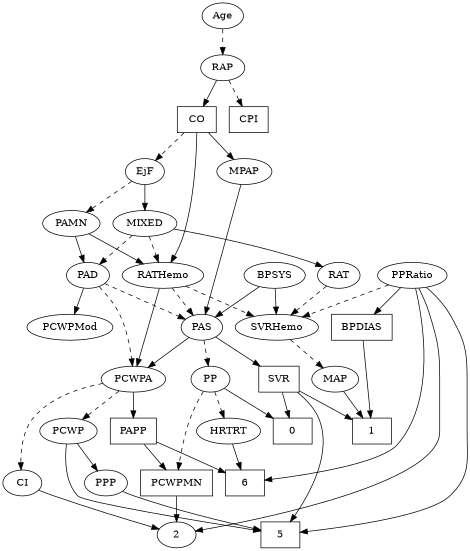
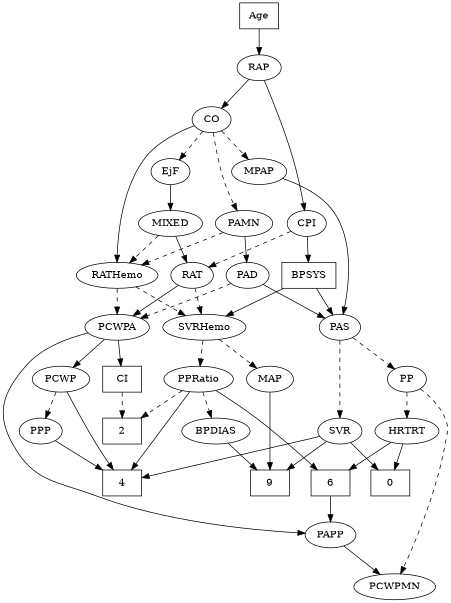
(223, 16) -> (259, 16)
(223, 38) -> (259, 38)
(234, 90) -> (287, 141)
(197, 120) -> (212, 120)
(249, 120) -> (307, 223)
(219, 144) -> (233, 143)
(112, 195) -> (221, 169)
(112, 246) -> (186, 247)
(121, 246) -> none
none -> (308, 246)
none -> (253, 248)
(275, 275) -> (309, 275)
(390, 298) -> (206, 402)
(180, 299) -> none
(142, 300) -> (291, 300)
(349, 300) -> (202, 350)
(149, 324) -> (117, 298)
(70, 327) -> none
(362, 327) -> (216, 431)
(172, 350) -> (162, 296)
(235, 350) -> (340, 375)
(279, 379) -> (340, 431)
(246, 401) -> (400, 453)
(104, 403) -> (92, 351)
(45, 407) -> (119, 350)
(133, 431) -> (331, 535)
(372, 431) -> (270, 483)
(85, 454) -> (52, 402)
(188, 456) -> (331, 505)
(400, 473) -> (165, 402)
(22, 483) -> (122, 379)
(177, 483) -> (395, 587)
(177, 504) -> none
(95, 510) -> (122, 402)
(177, 535) -> (122, 431)
(280, 535) -> (122, 483)
